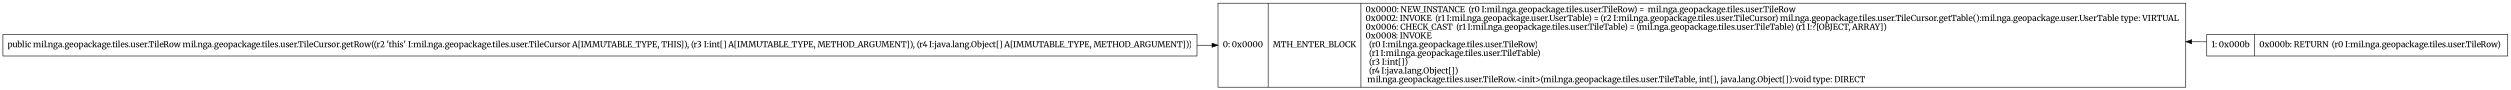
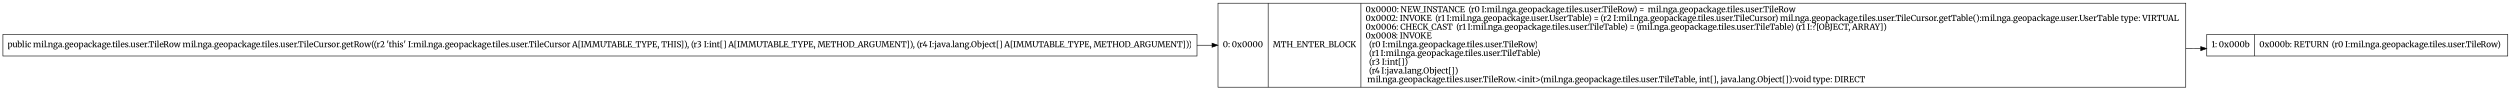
(2199, 42) -> (2193, 49)
